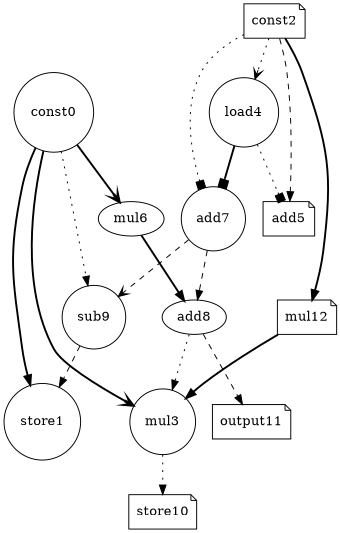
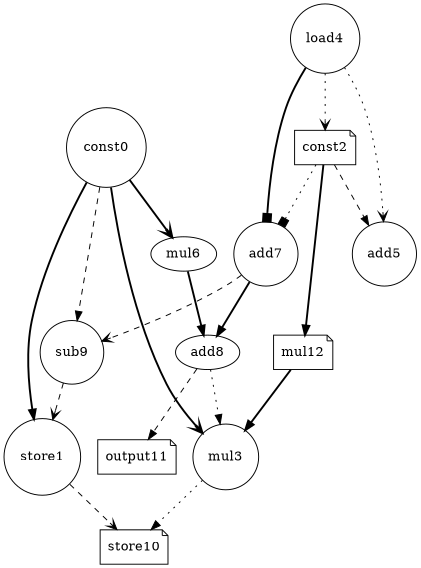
(264, 54) -> (325, 97)
(268, 169) -> (373, 137)
(74, 214) -> (89, 249)
(289, 219) -> (384, 254)
(203, 270) -> (236, 305)
(73, 360) -> (59, 397)
none -> (90, 504)
